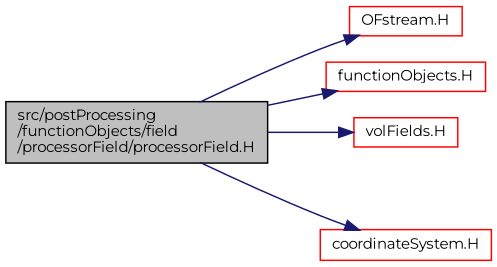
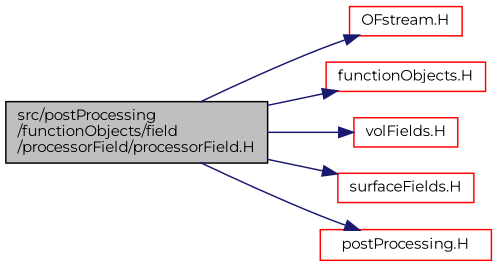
none -> (406, 188)
(406, 245) -> (406, 245)
